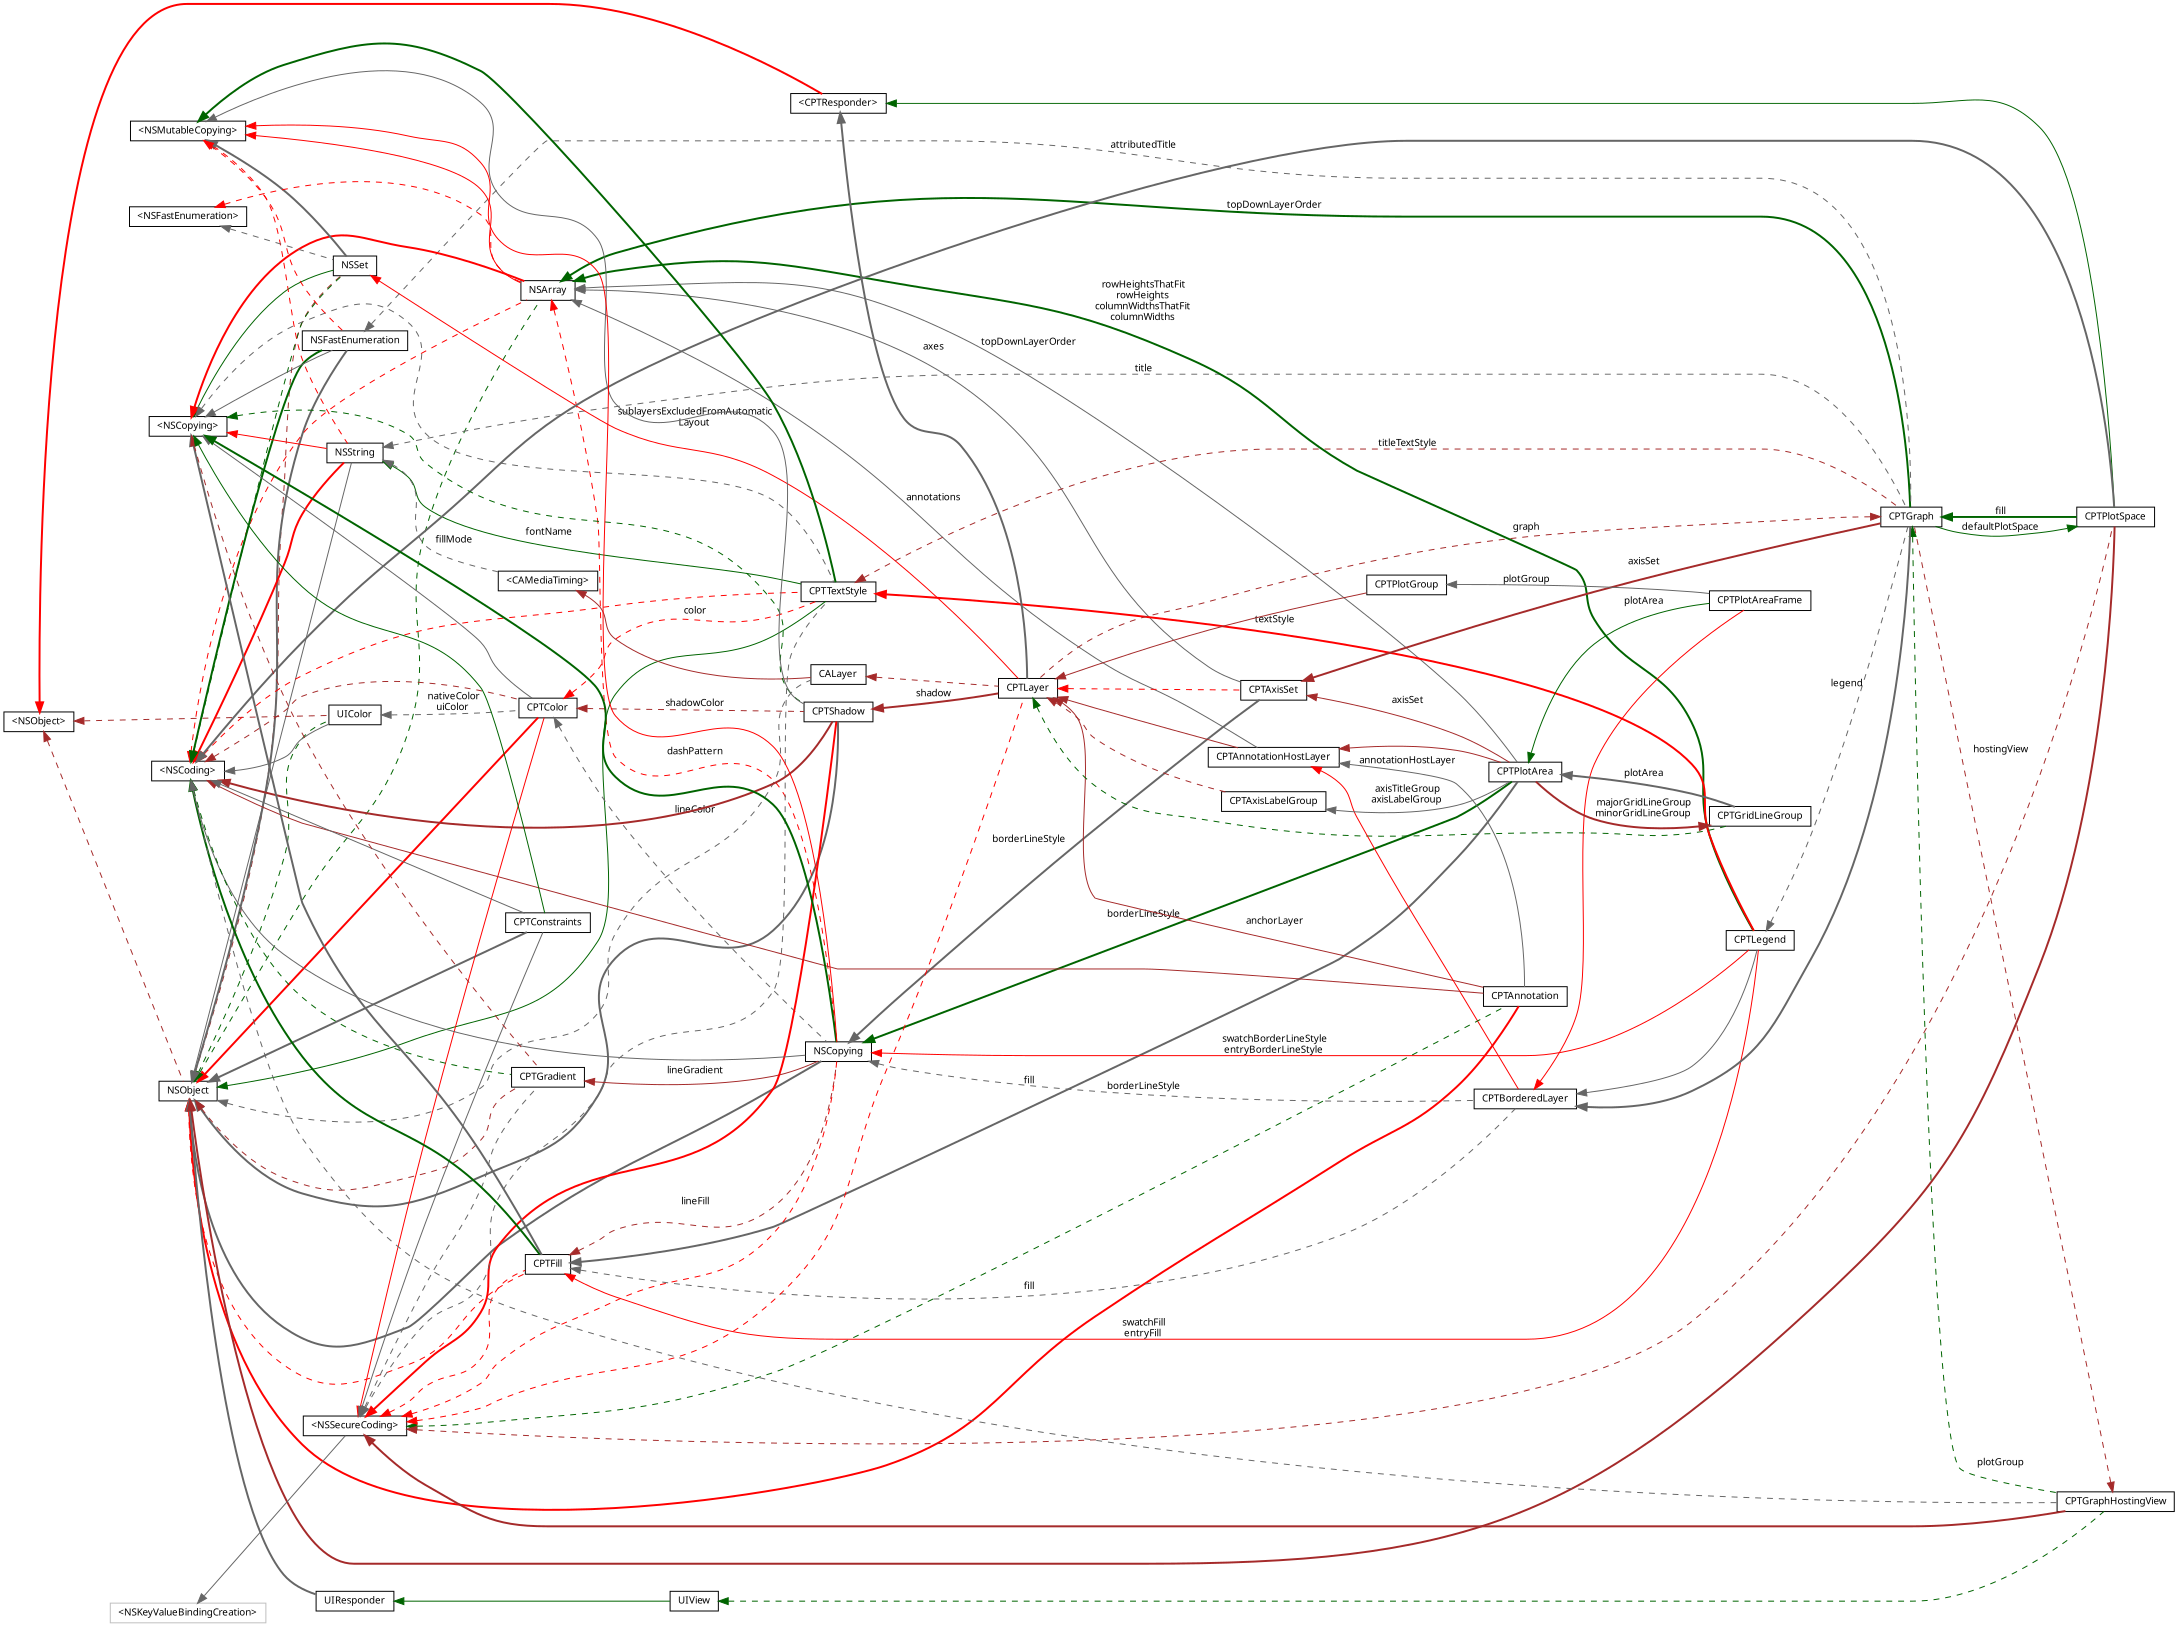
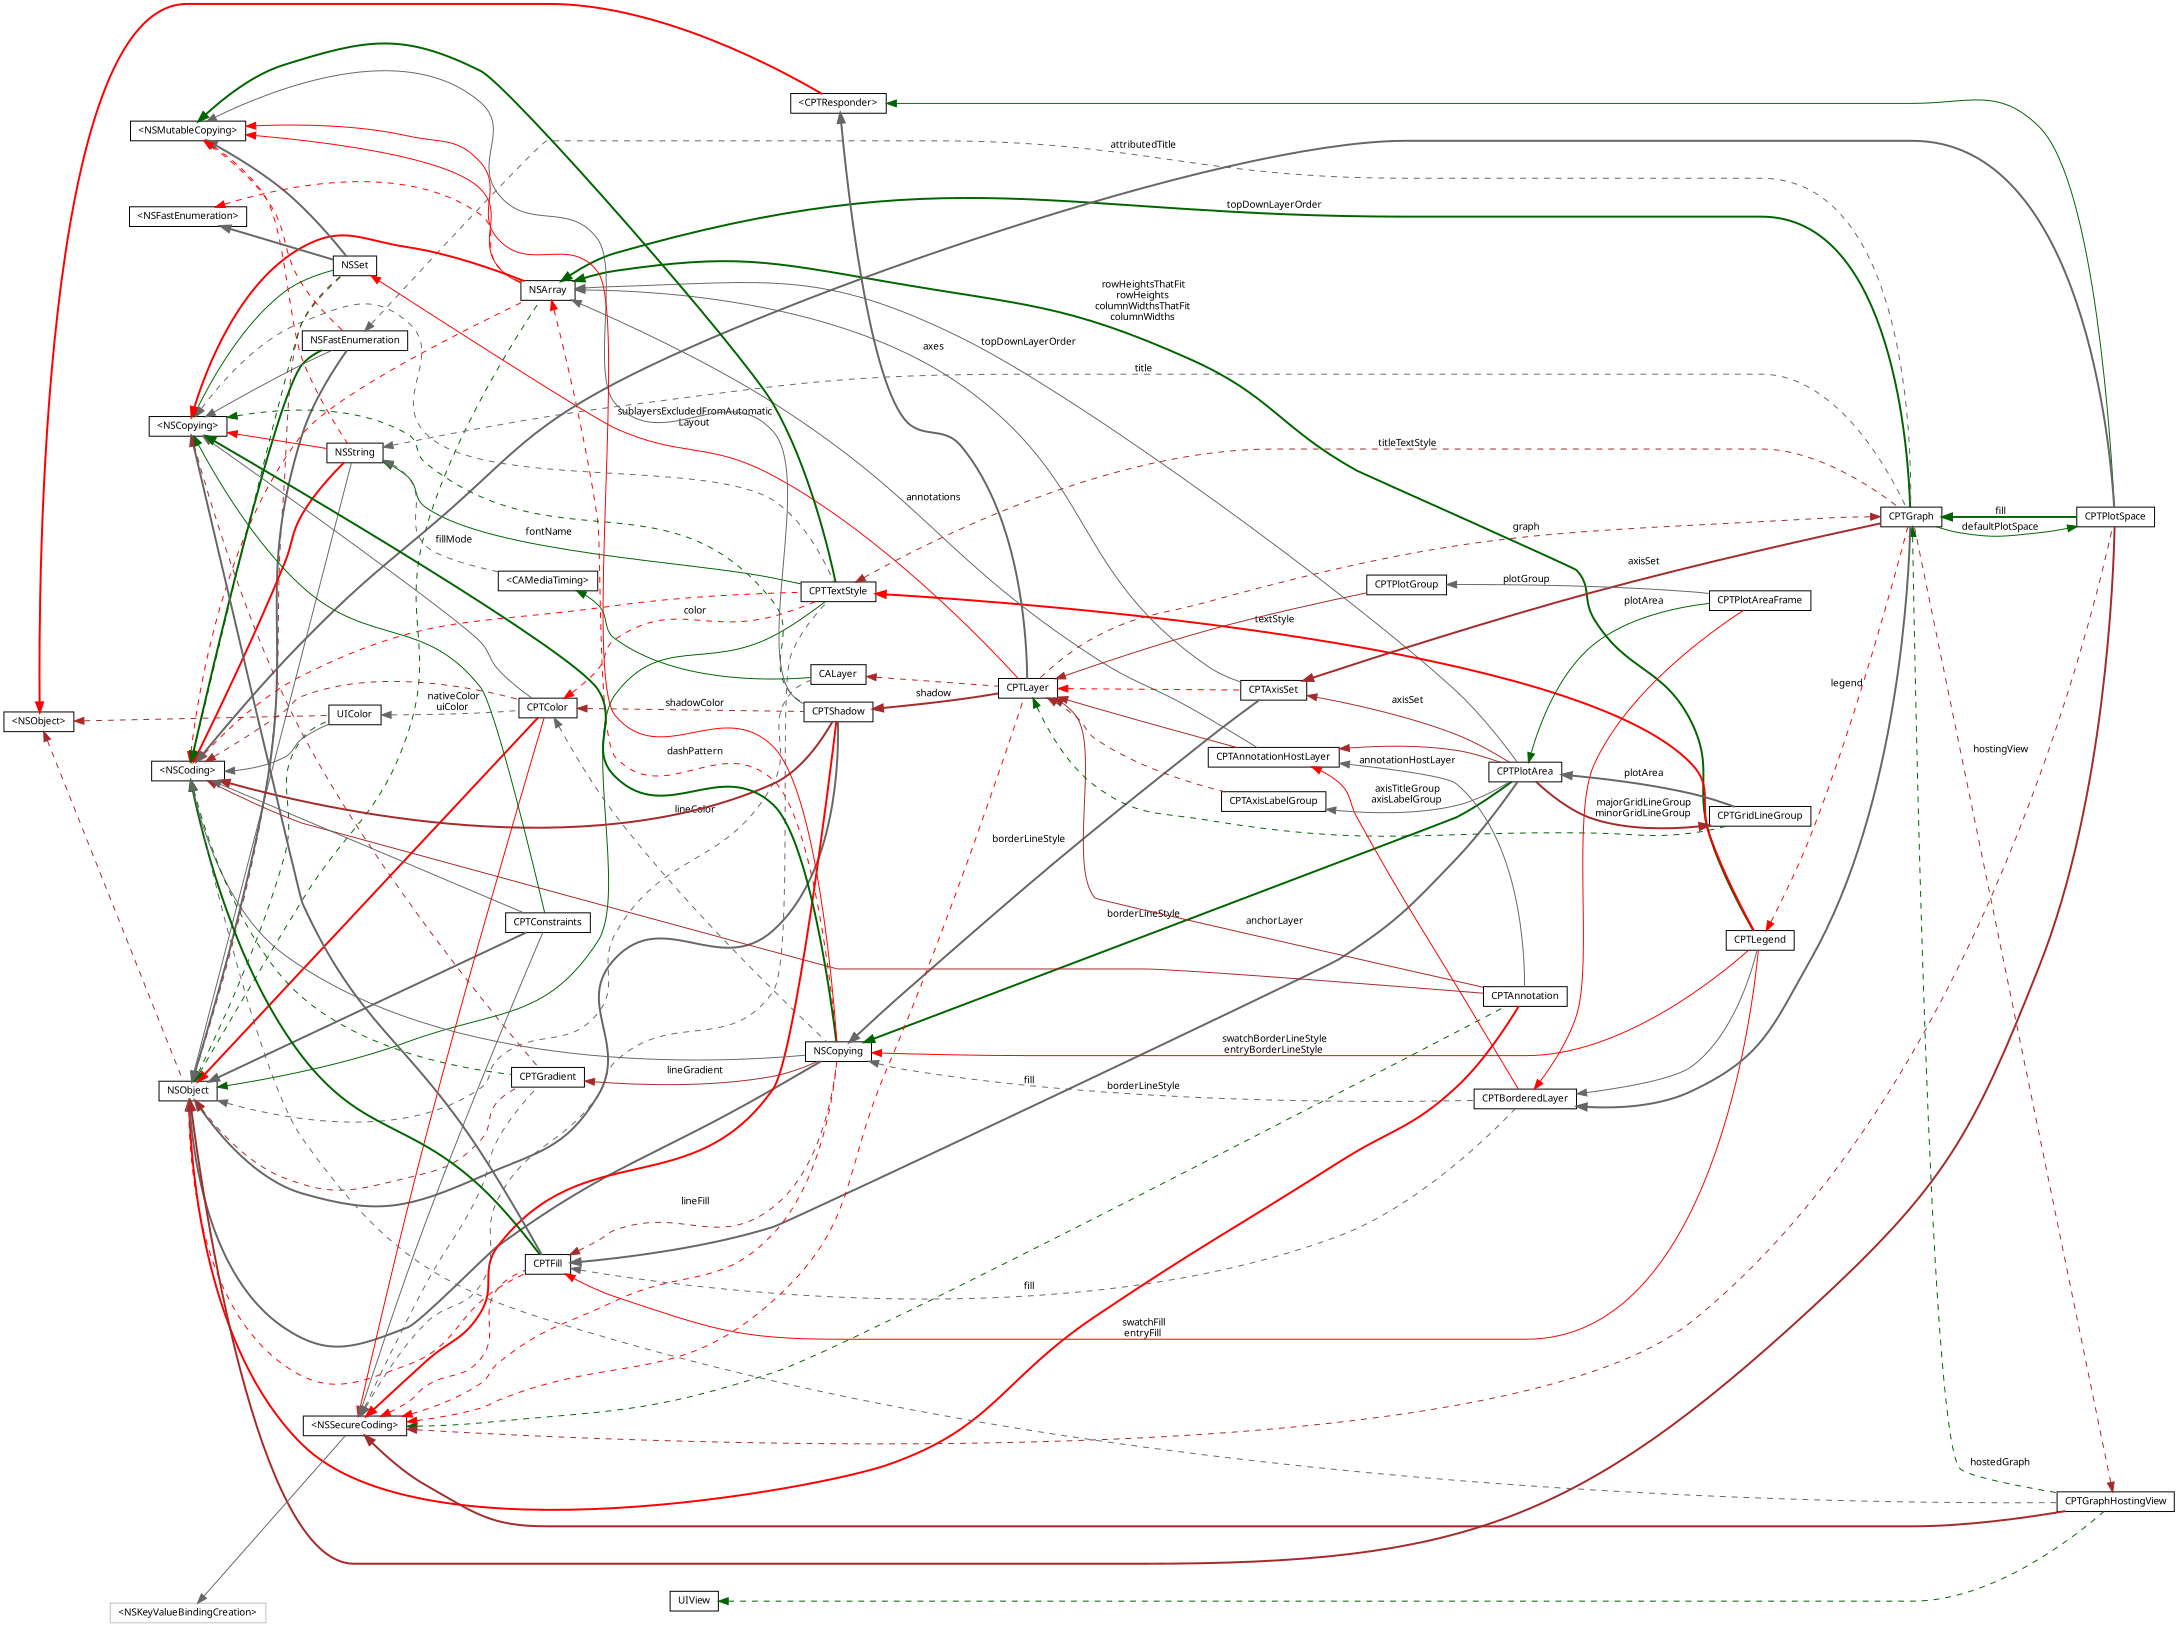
(271, 241) -> (271, 241)
(682, 669) -> (682, 669)
(1849, 728) -> (1849, 728)
(1999, 1463) -> (1999, 1463)
(355, 1601) -> none
